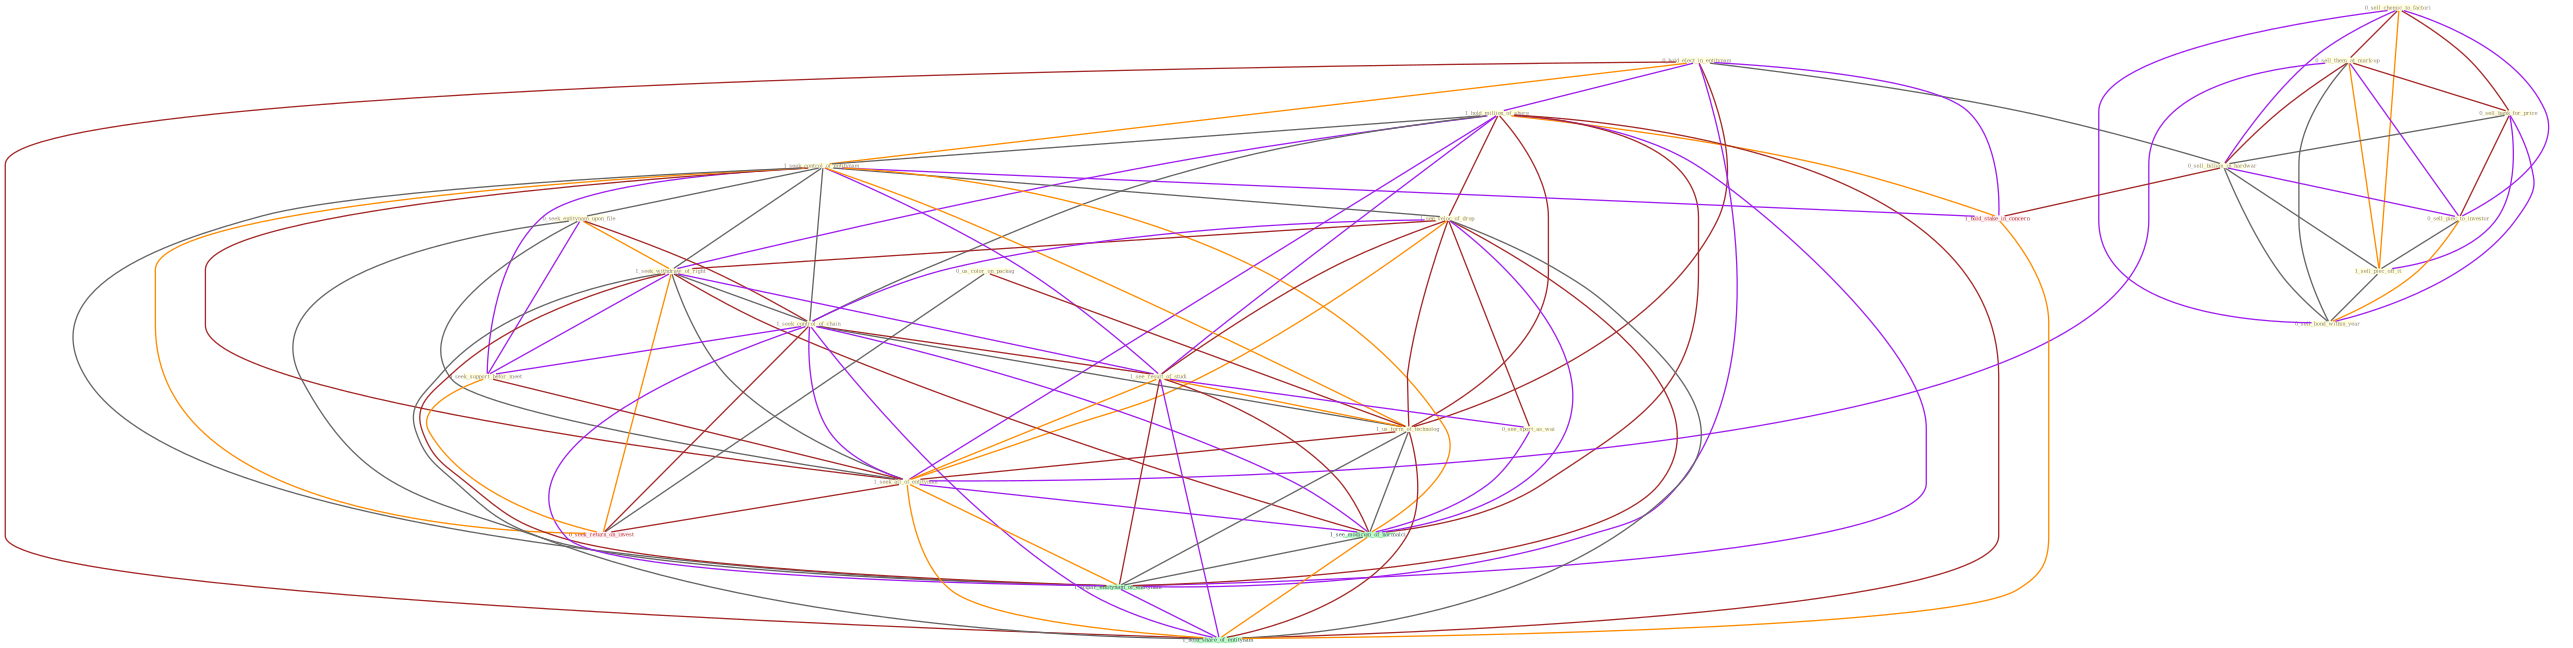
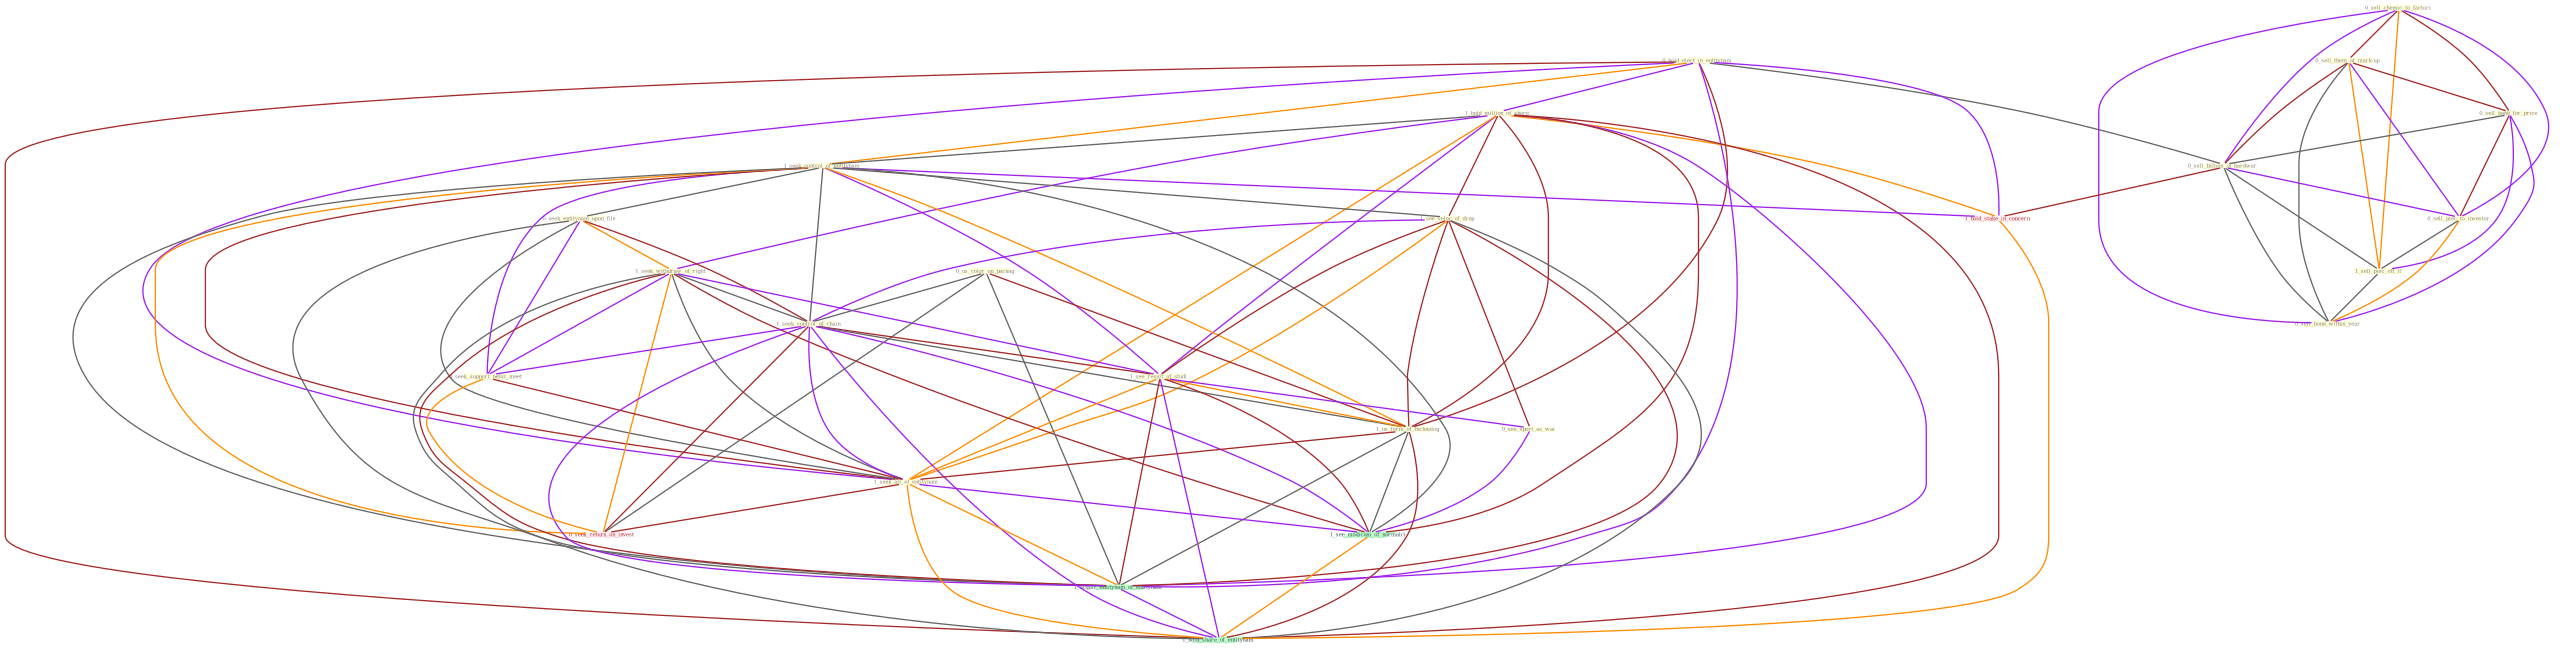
(1190, 171) -> (898, 298)
(748, 218) -> none
(1008, 248) -> none
(1239, 261) -> (1239, 261)
(1203, 297) -> (1203, 297)
(1569, 413) -> none
(1753, 425) -> (499, 165)
(1243, 561) -> (1046, 414)
